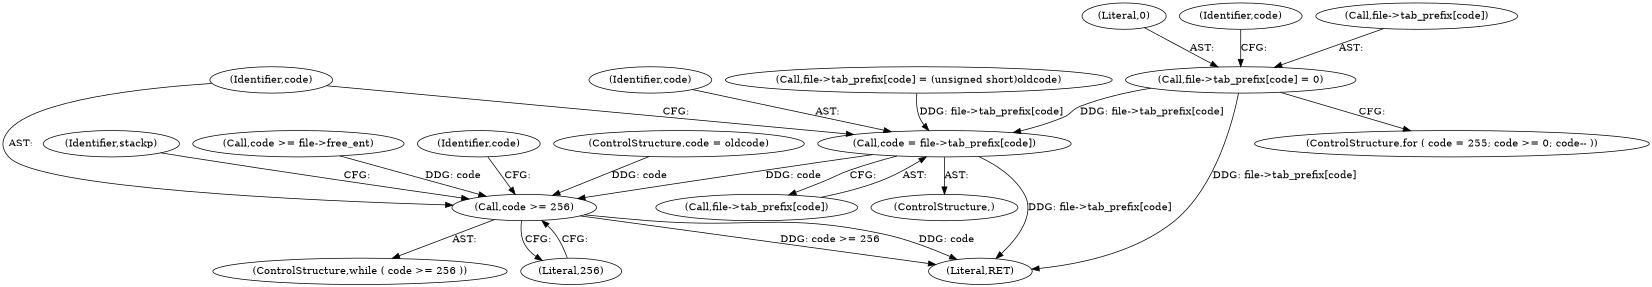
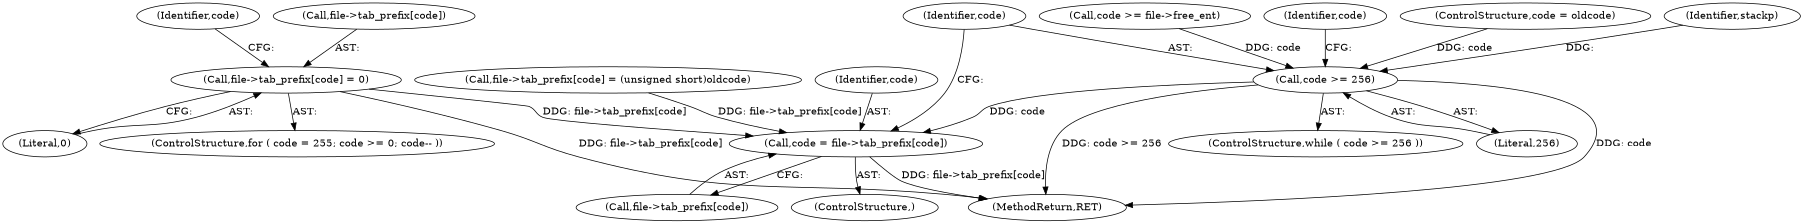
none -> (155, 109)
(1374, 112) -> (307, 112)
(359, 176) -> (1582, 48)
(729, 176) -> (1089, 91)
(540, 239) -> (1468, 112)
(577, 239) -> (1405, 112)
(980, 271) -> (1047, 208)
